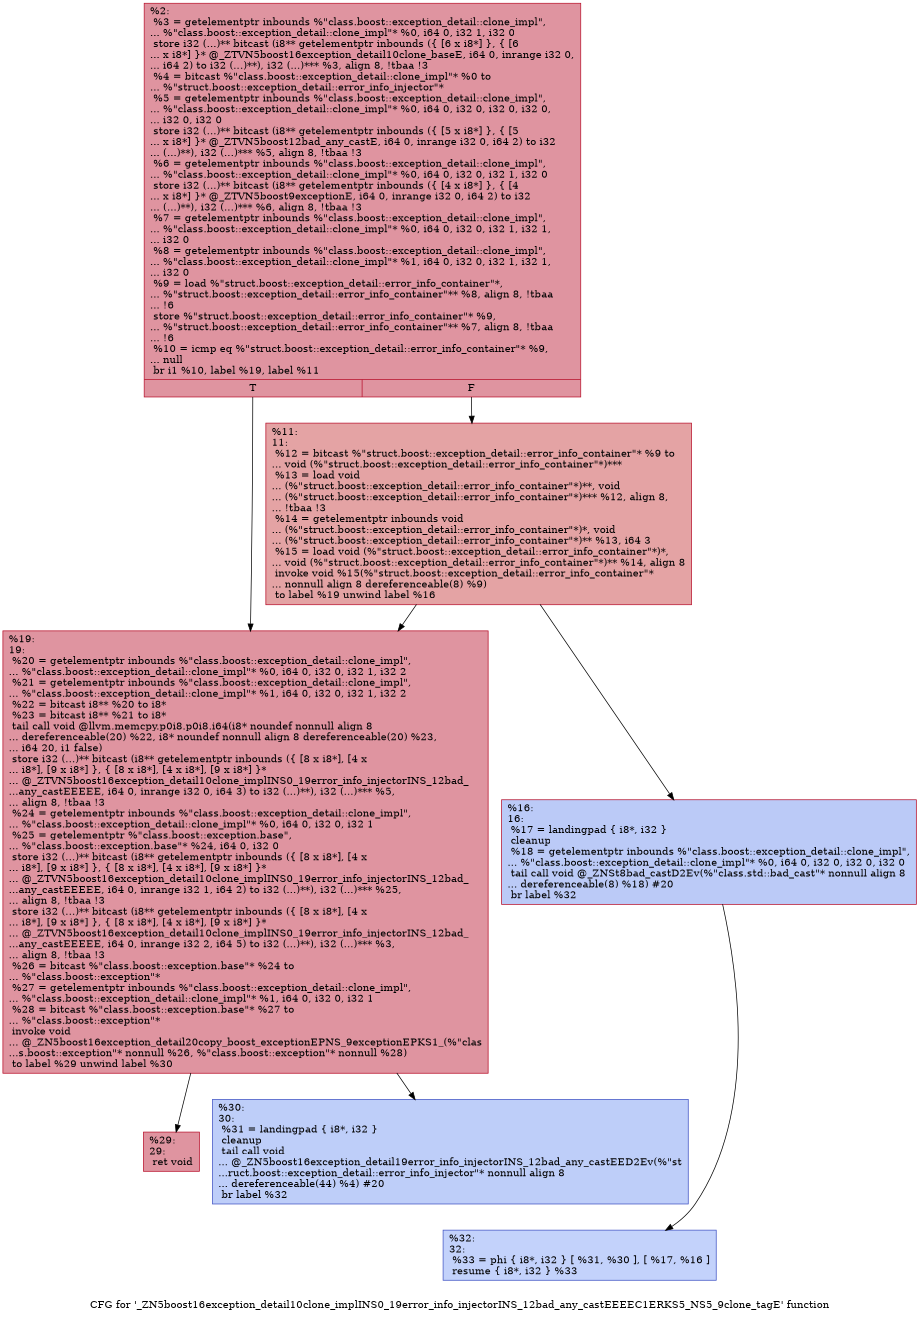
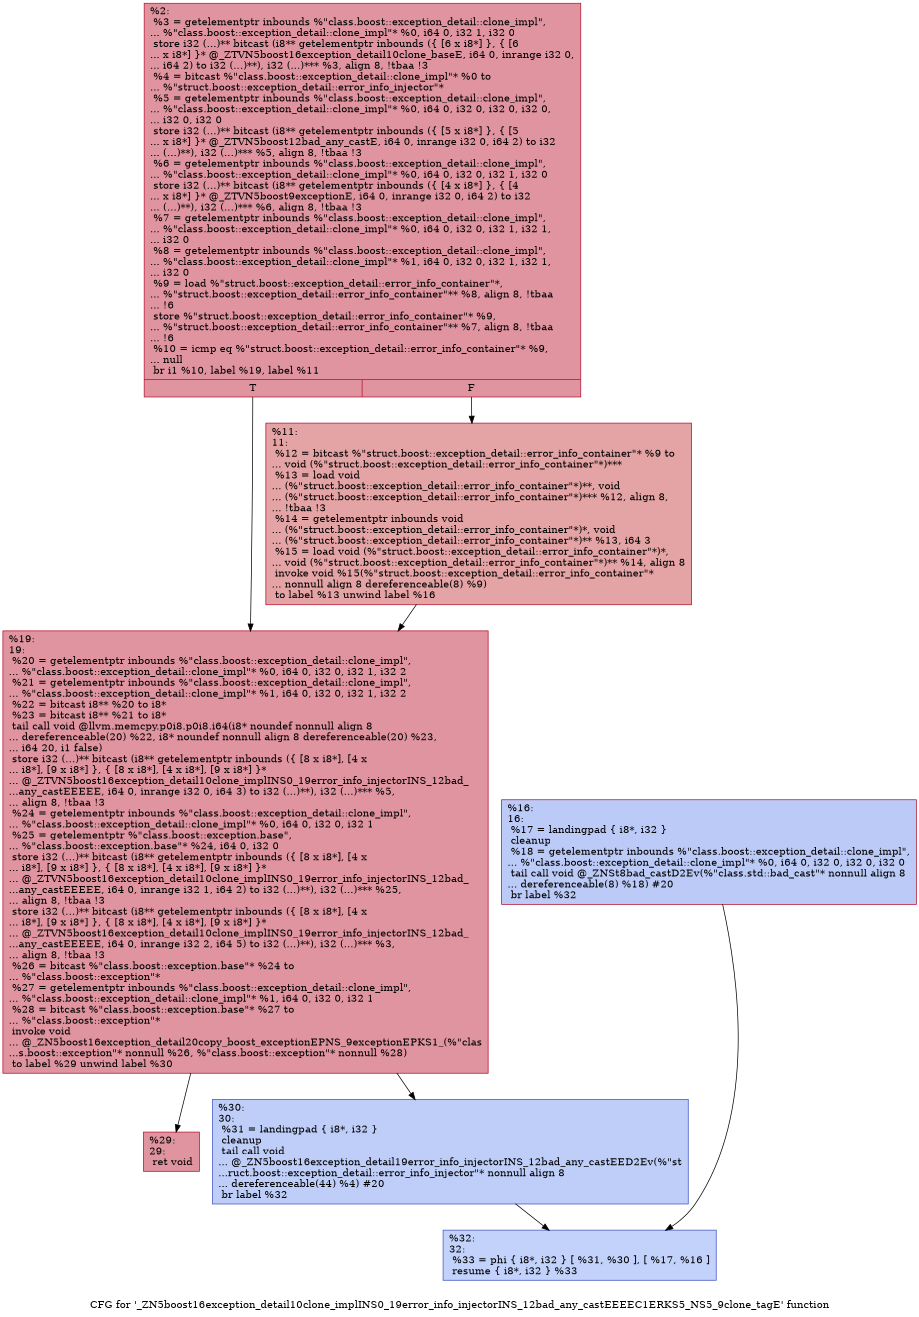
(354, 595) -> (354, 595)
(605, 699) -> none
none -> (529, 1215)
